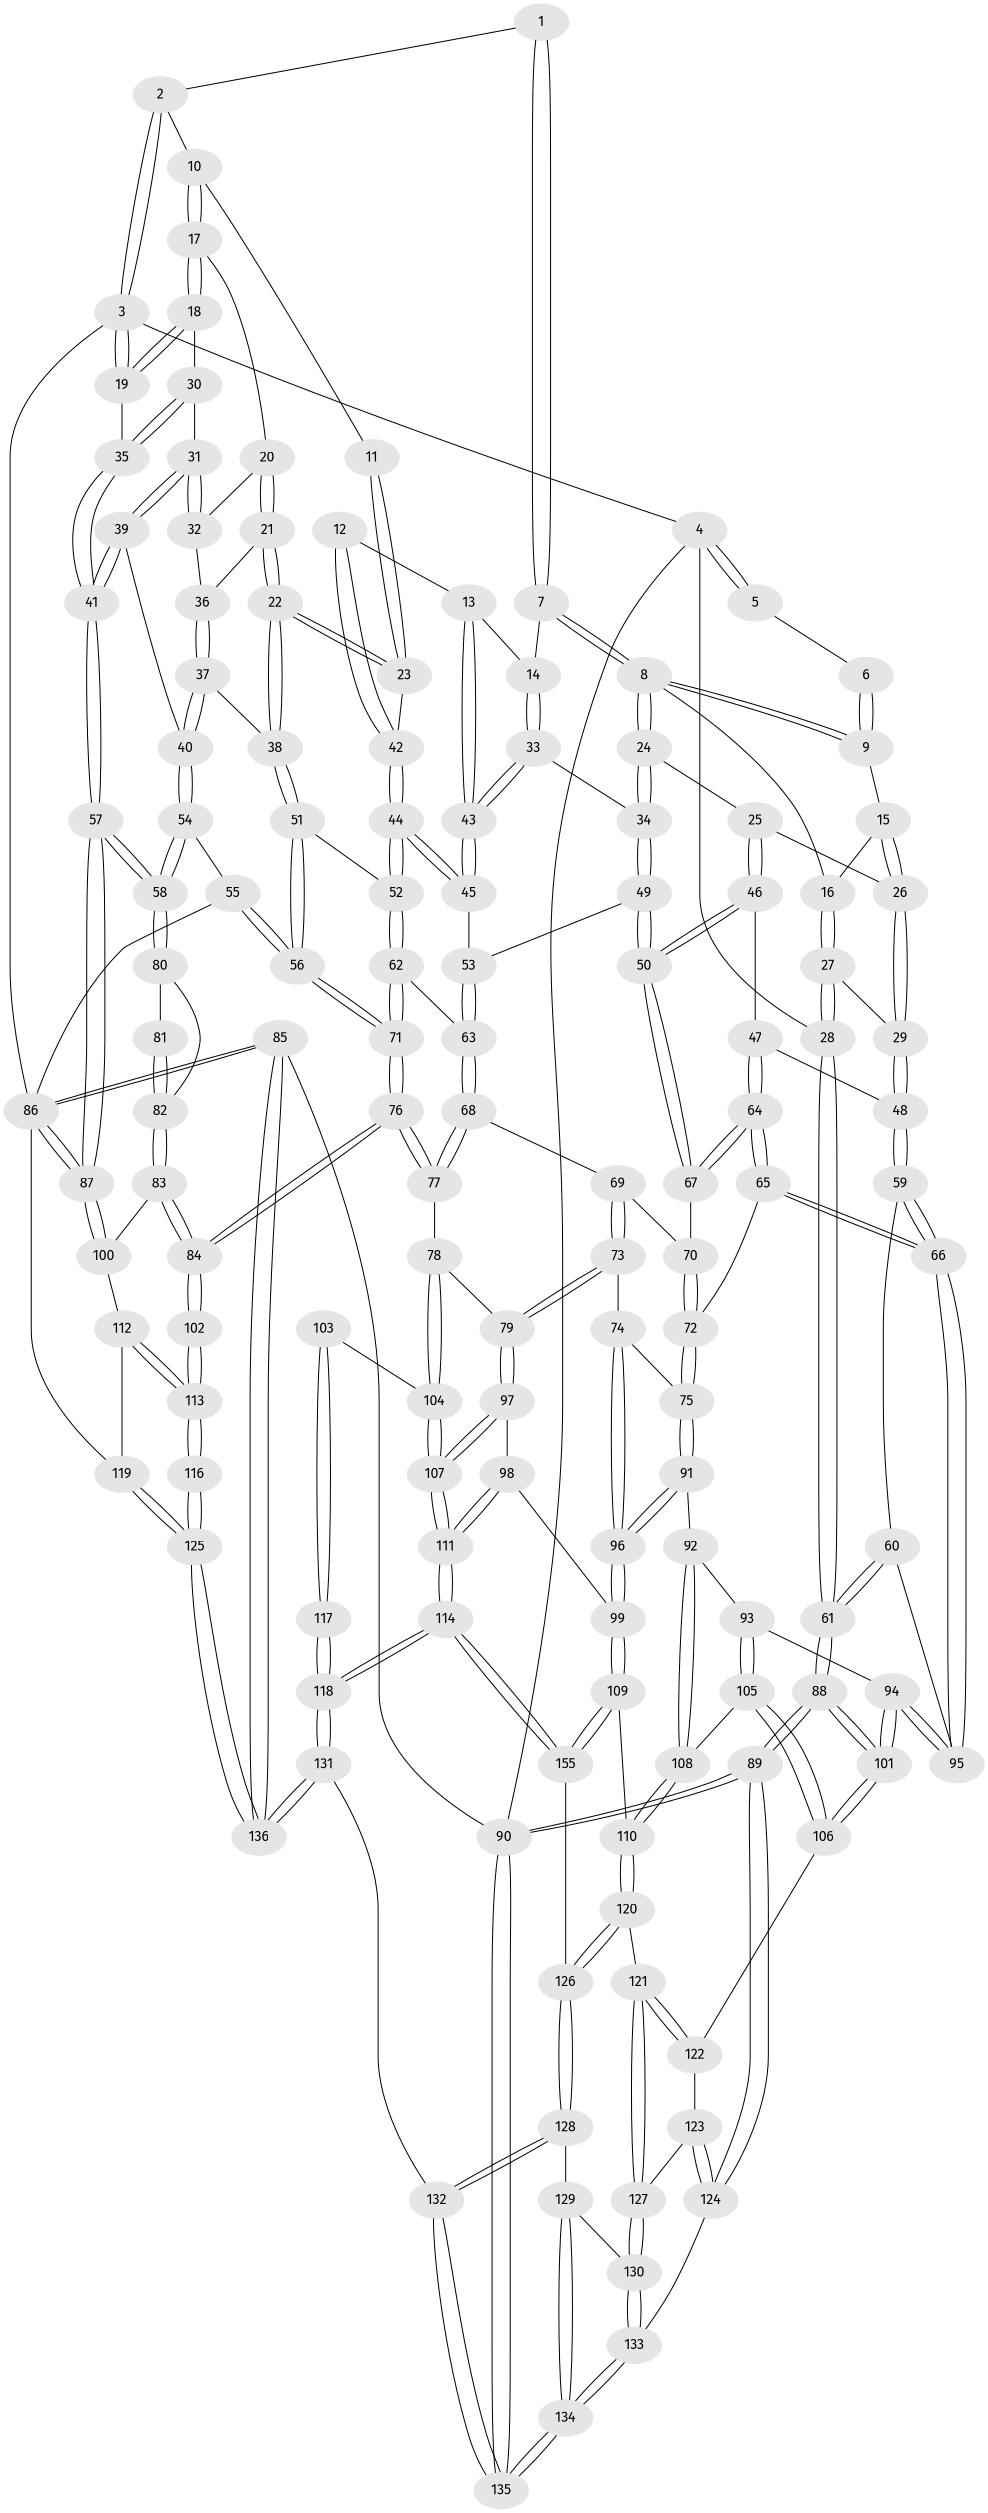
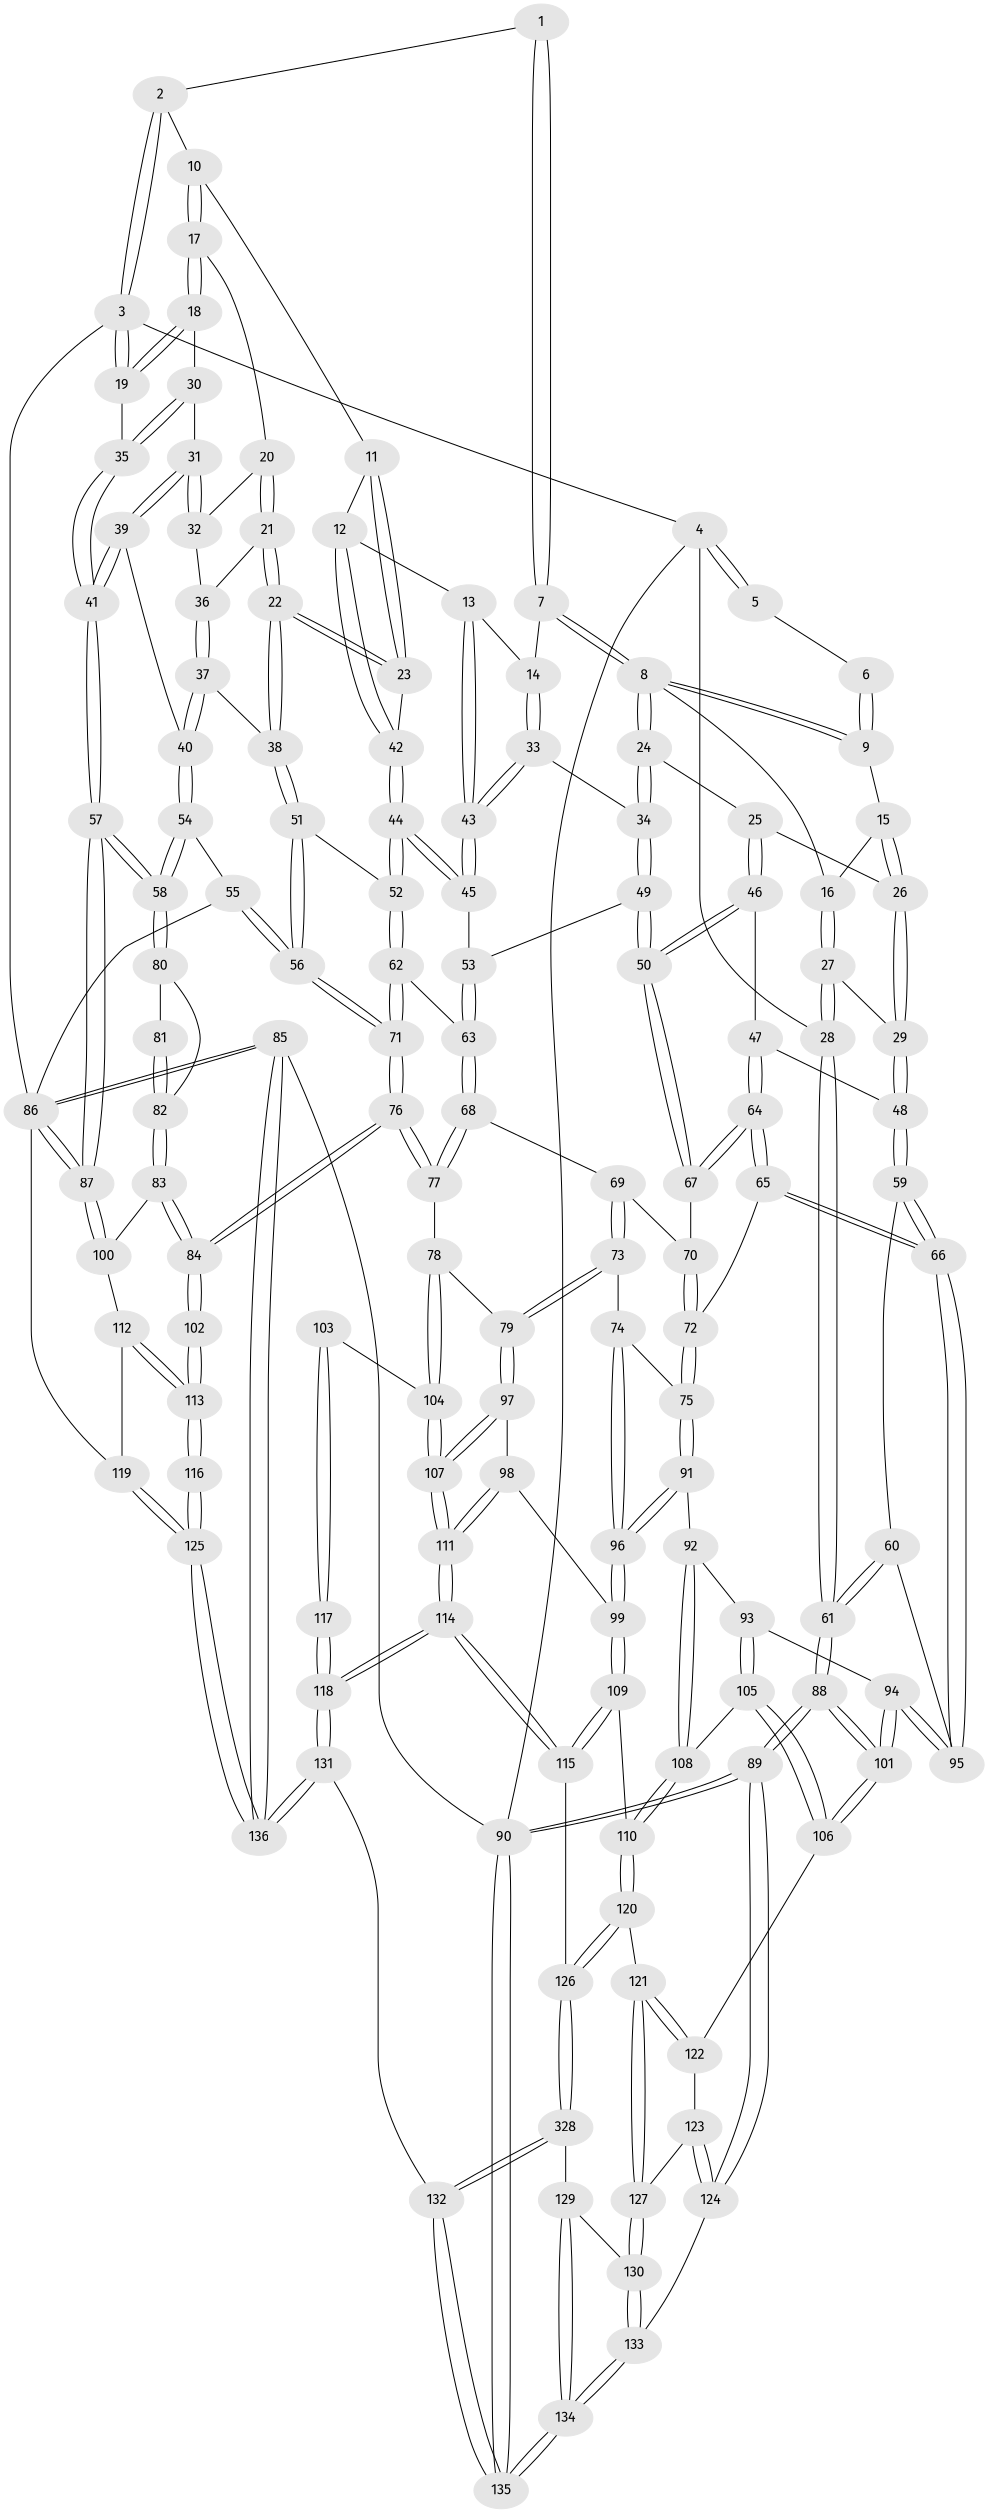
none -> (356, 494)
(566, 1765) -> (566, 1765)
(566, 2128) -> (566, 2128)
